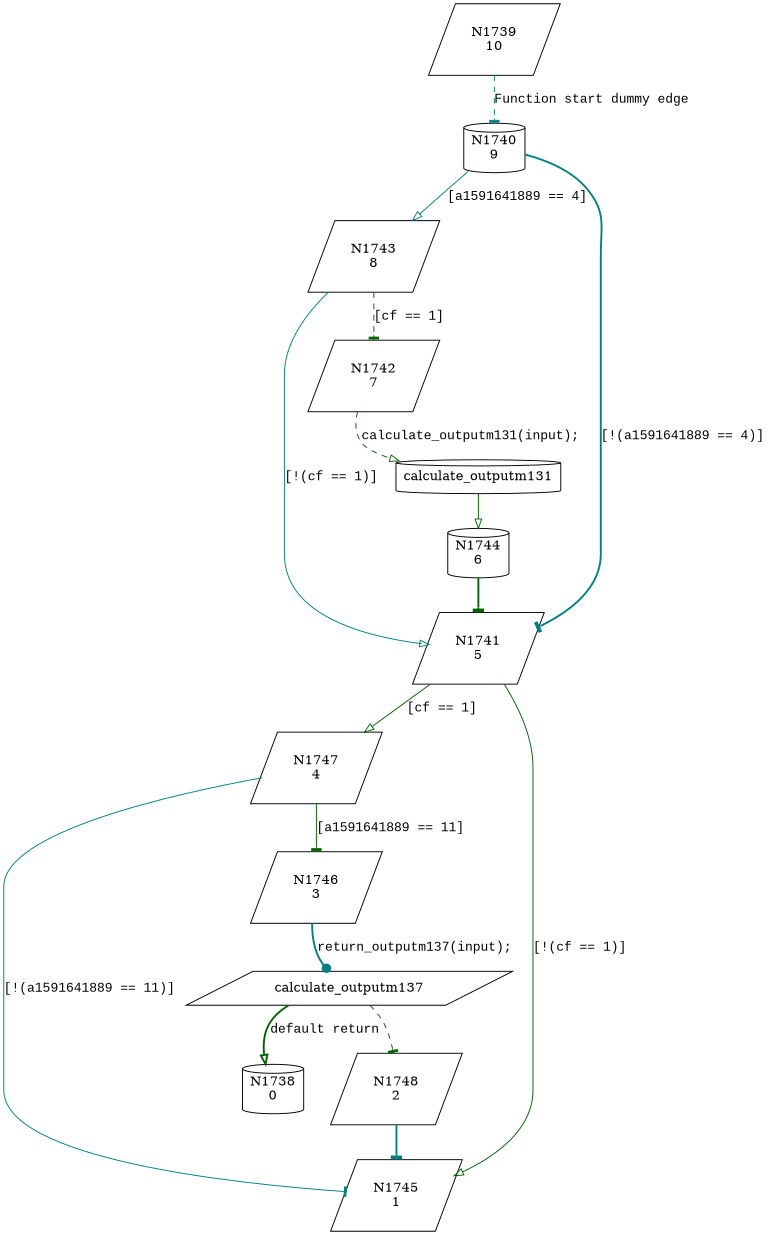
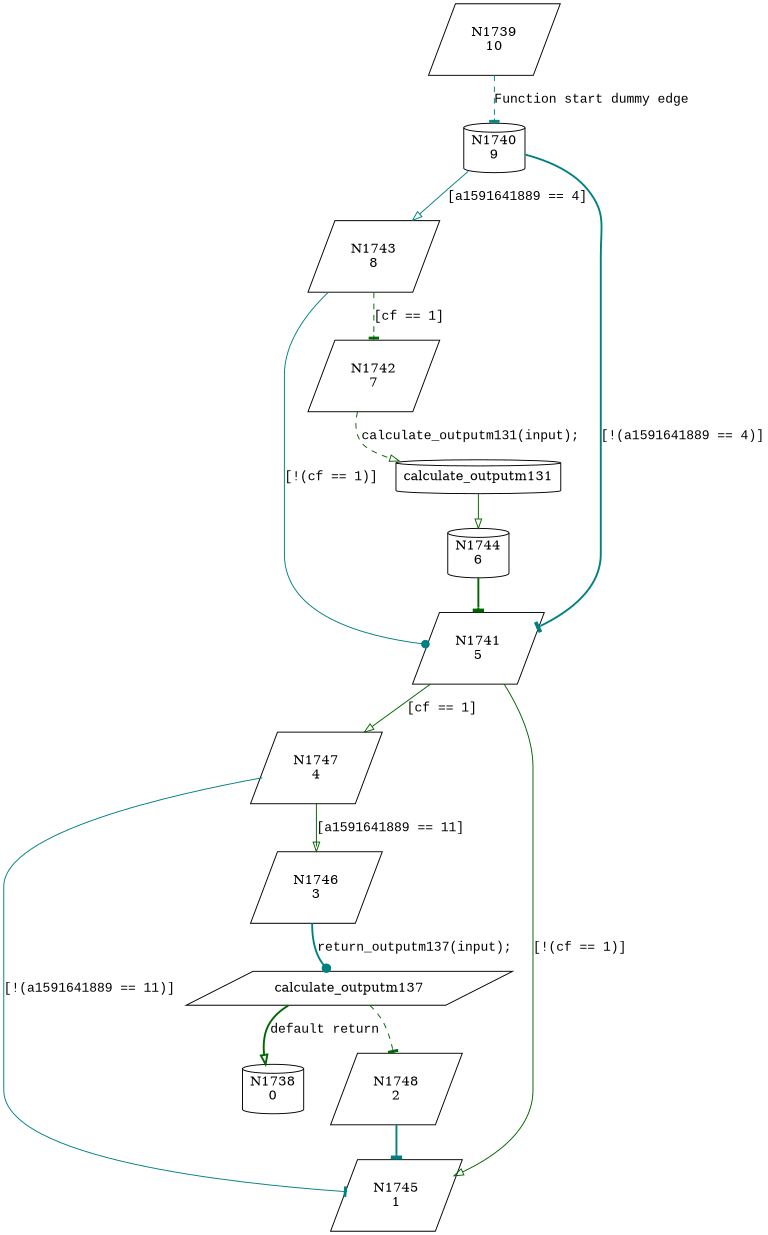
(284, 506) -> (284, 506)
(316, 825) -> (316, 825)
